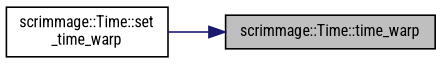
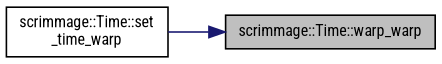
(330, 32) -> (330, 32)
